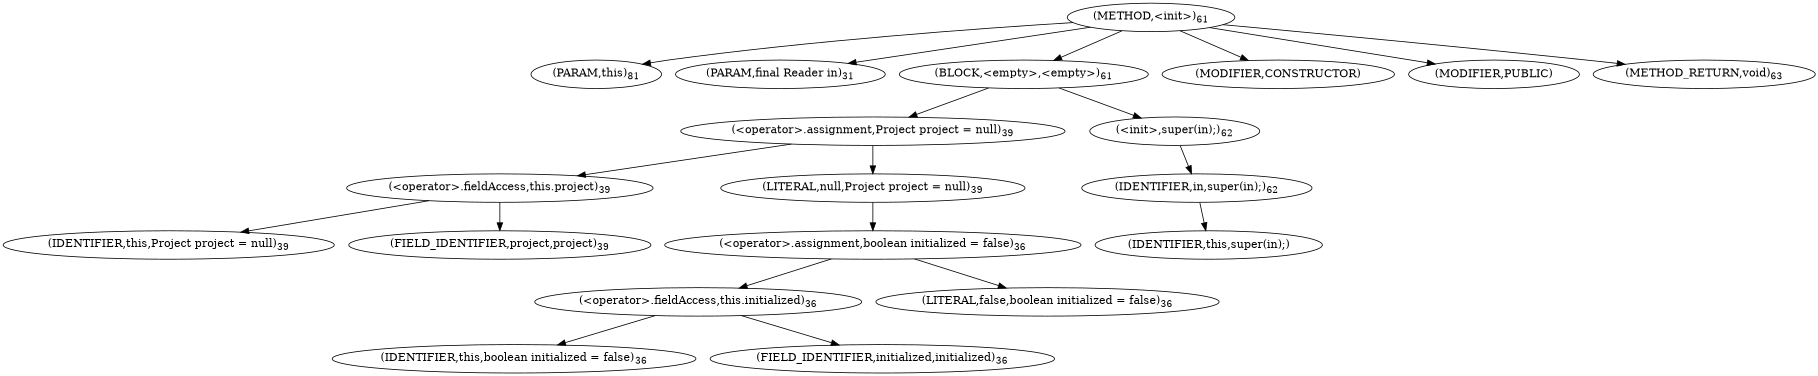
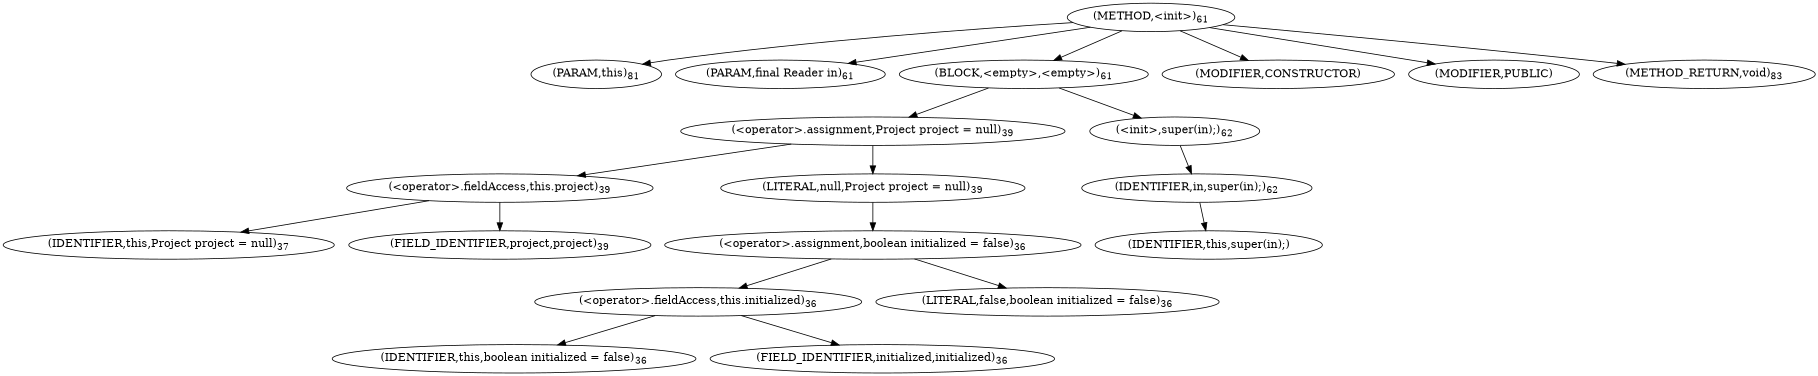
(848, 73) -> (848, 73)
(1777, 73) -> (1777, 73)
(283, 244) -> (283, 244)
